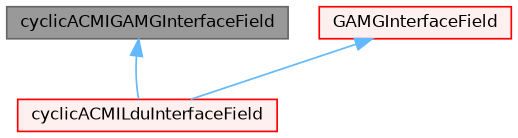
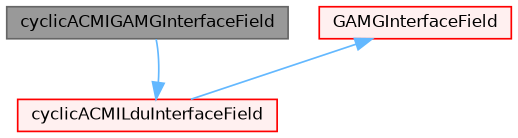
(136, 78) -> (159, 61)
